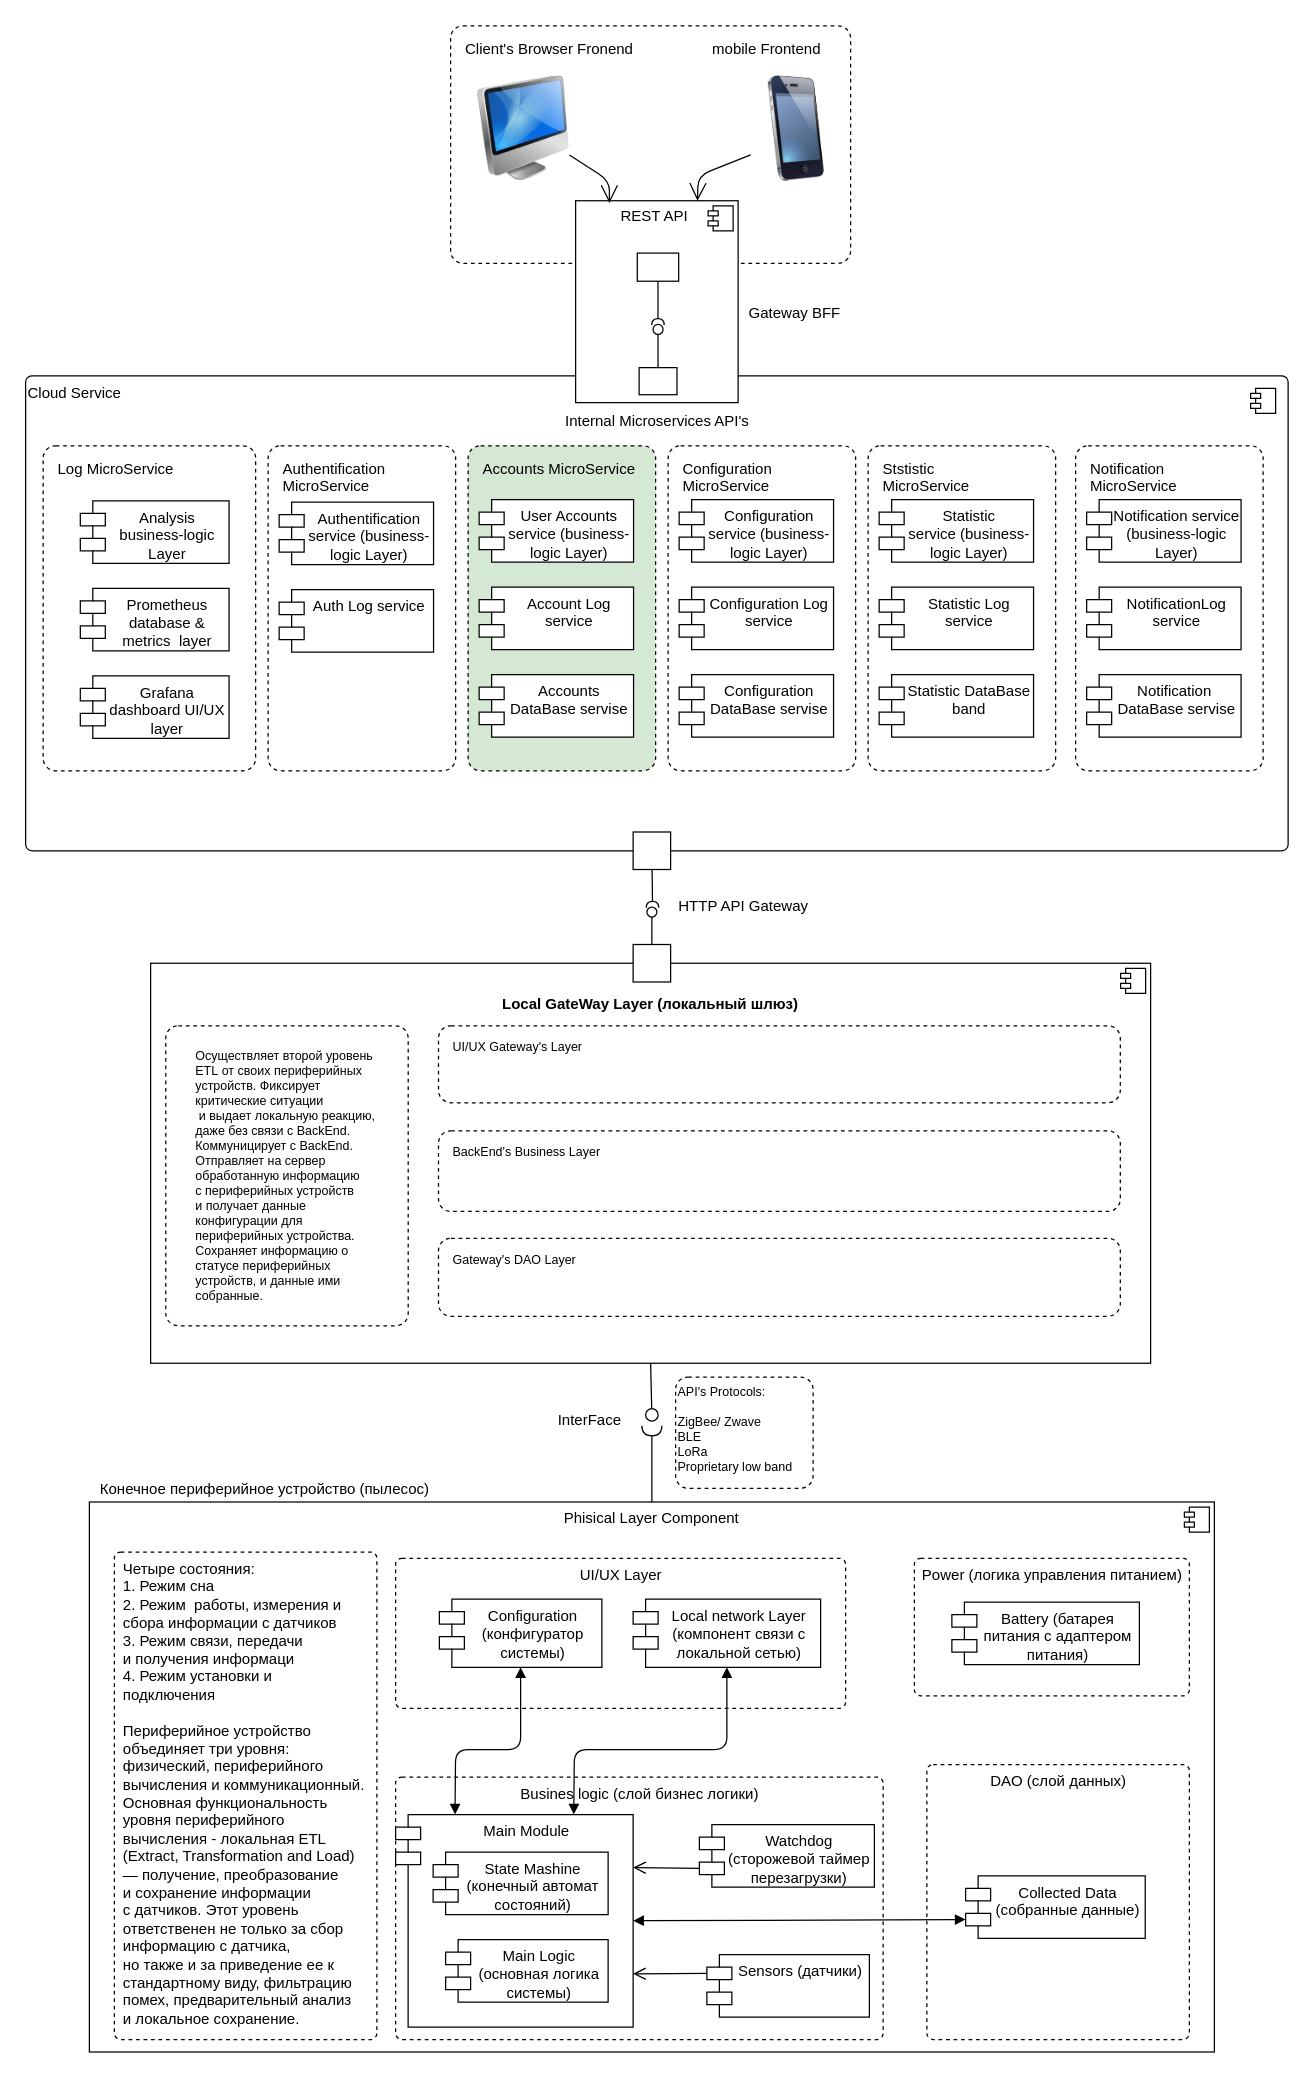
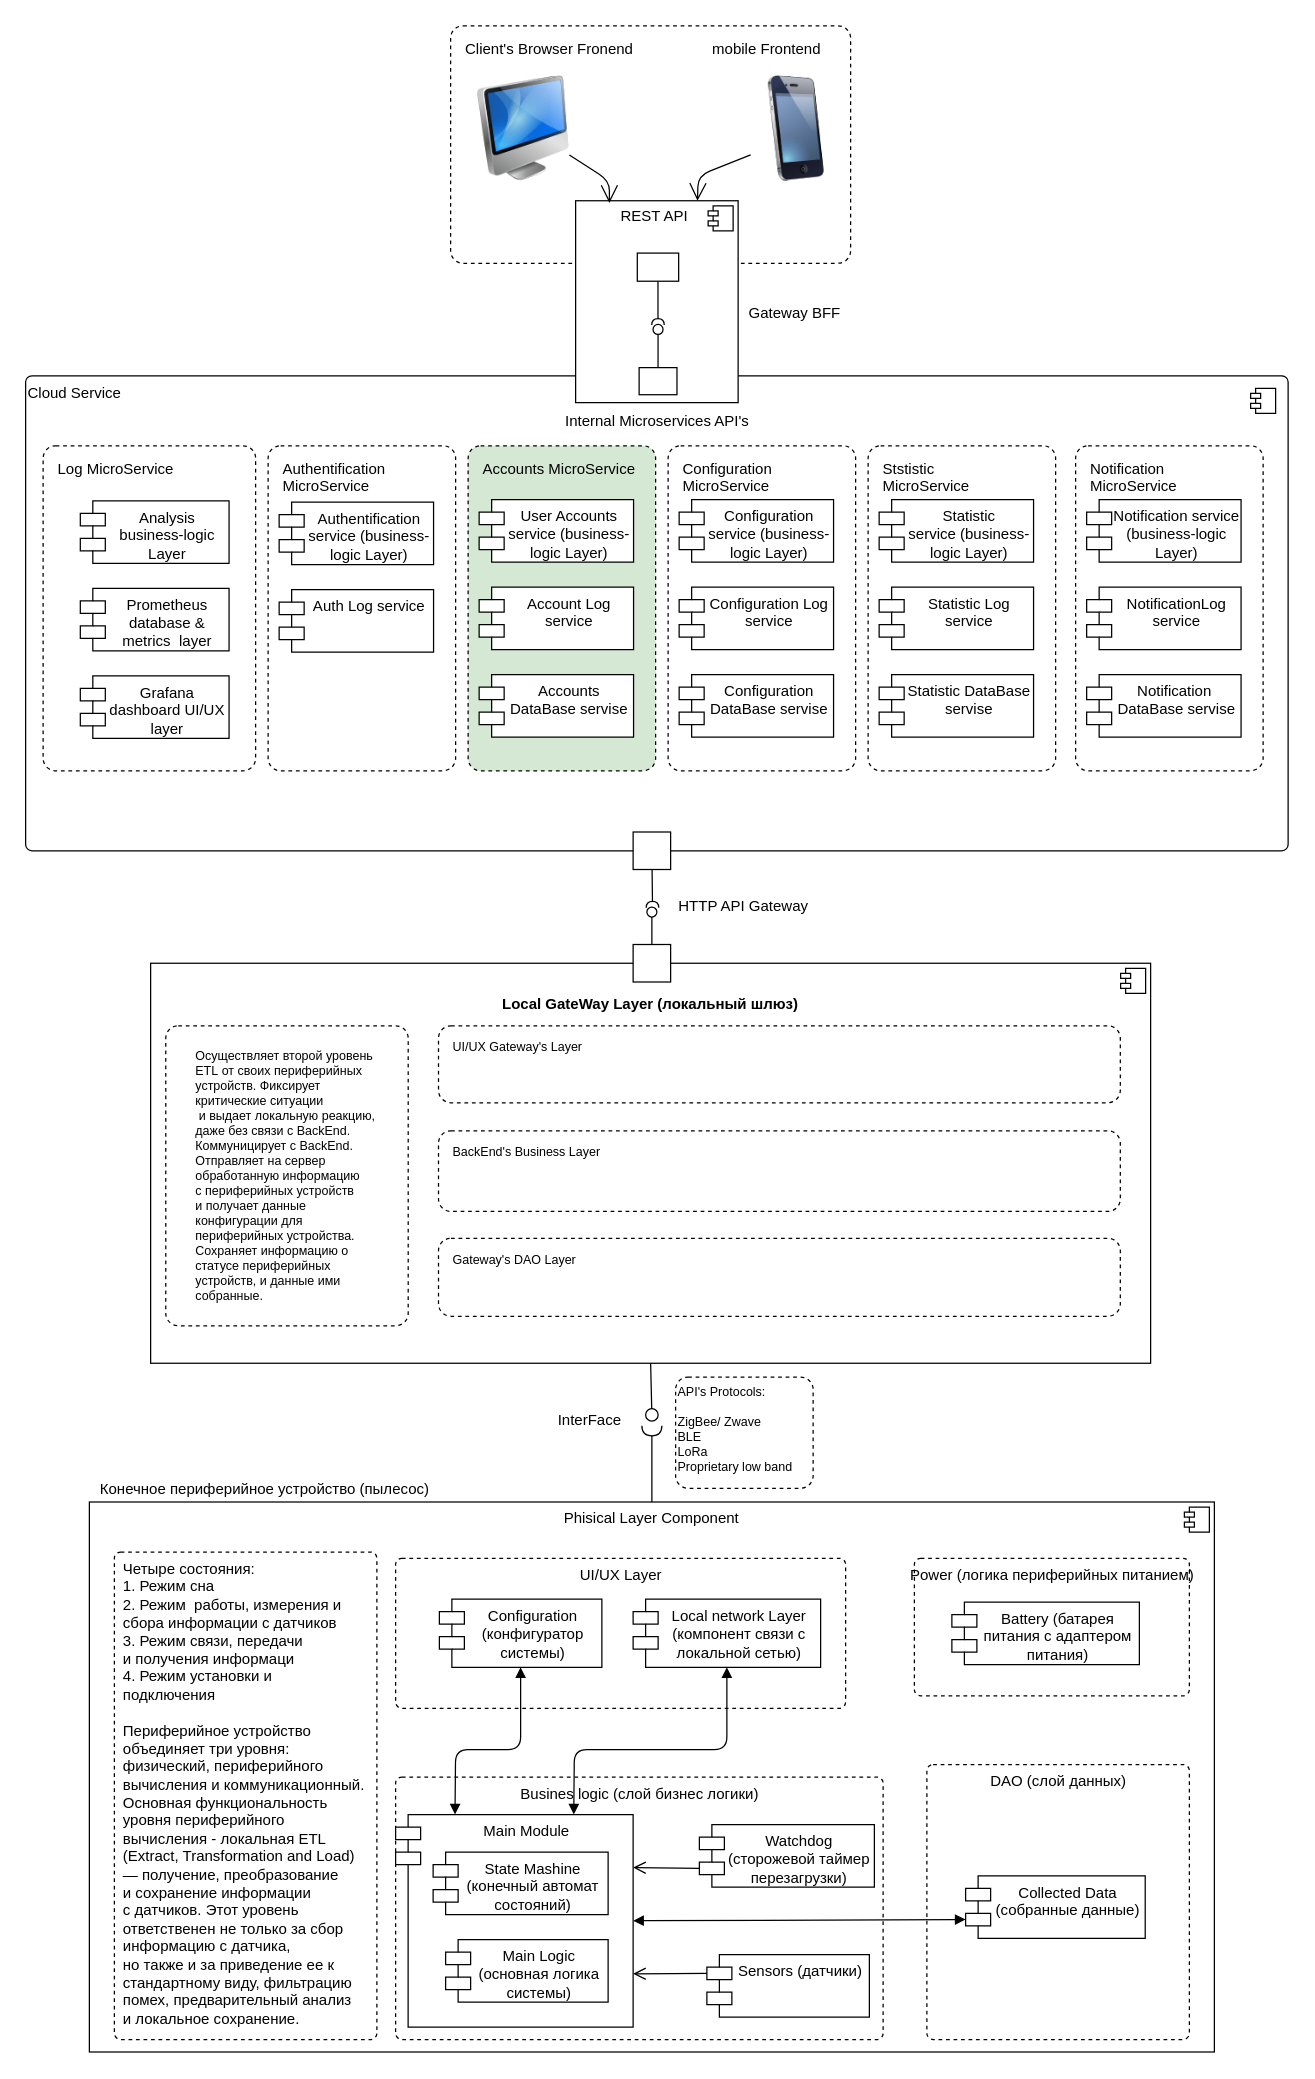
(969, 701) -> (969, 701)
(1053, 1576) -> (1053, 1576)
